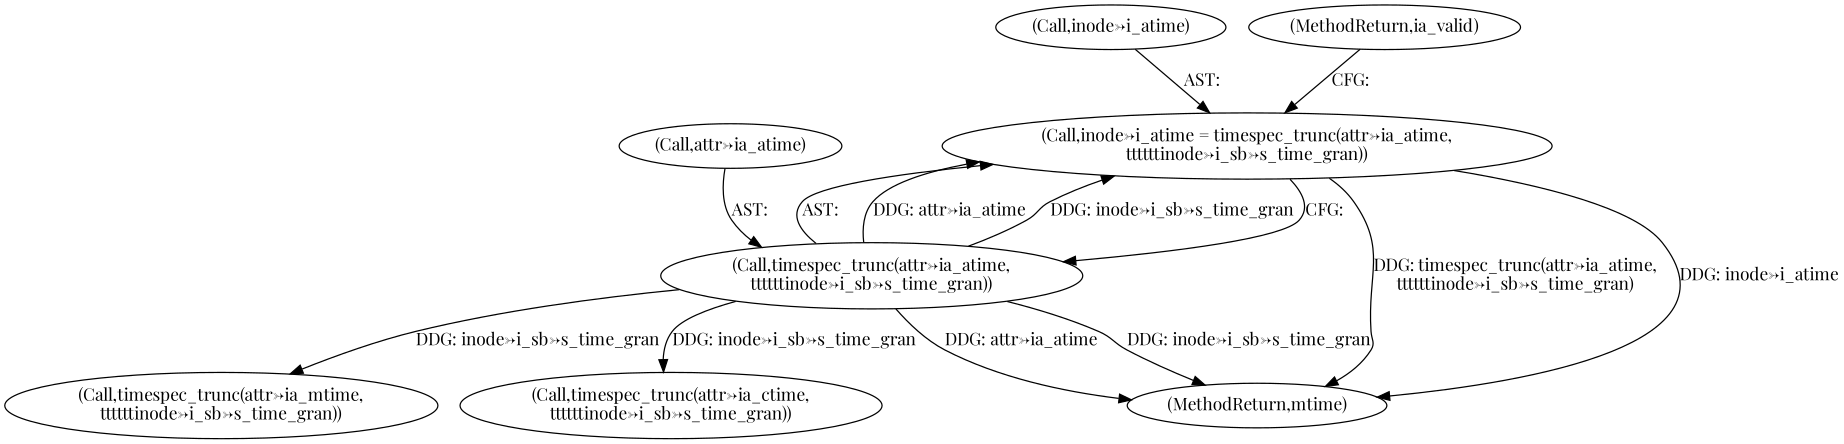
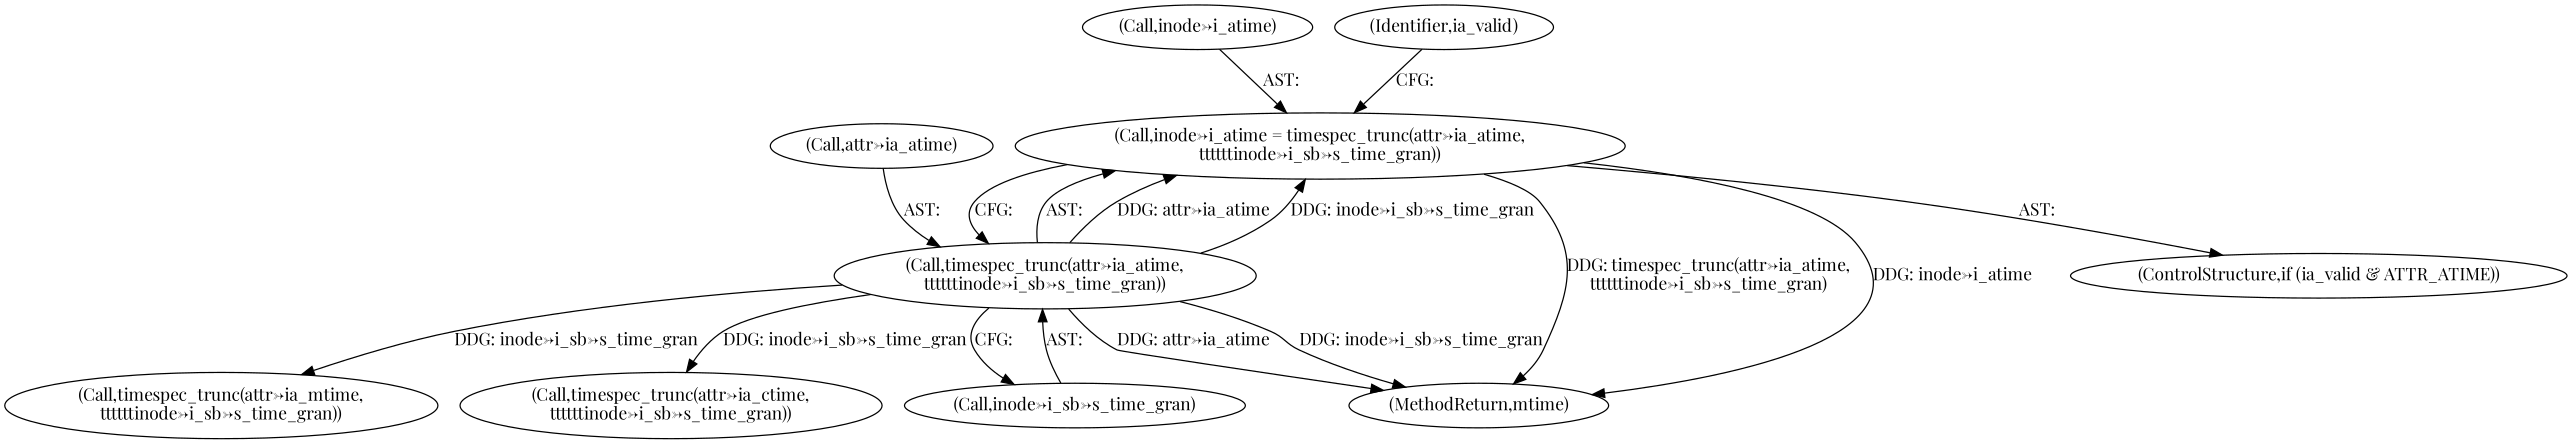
(1385, 27) -> (1444, 27)
none -> (2319, 276)
none -> (1075, 406)
